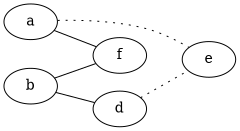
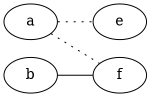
(75, 39) -> (75, 49)
(120, 109) -> none
